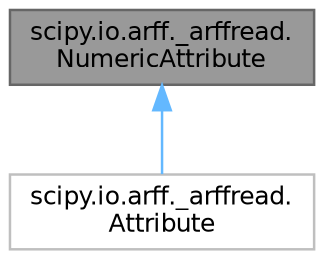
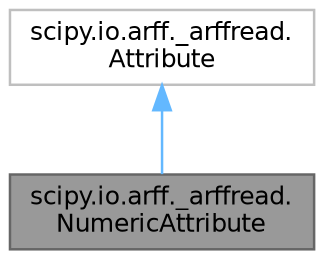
(162, 142) -> (162, 142)
